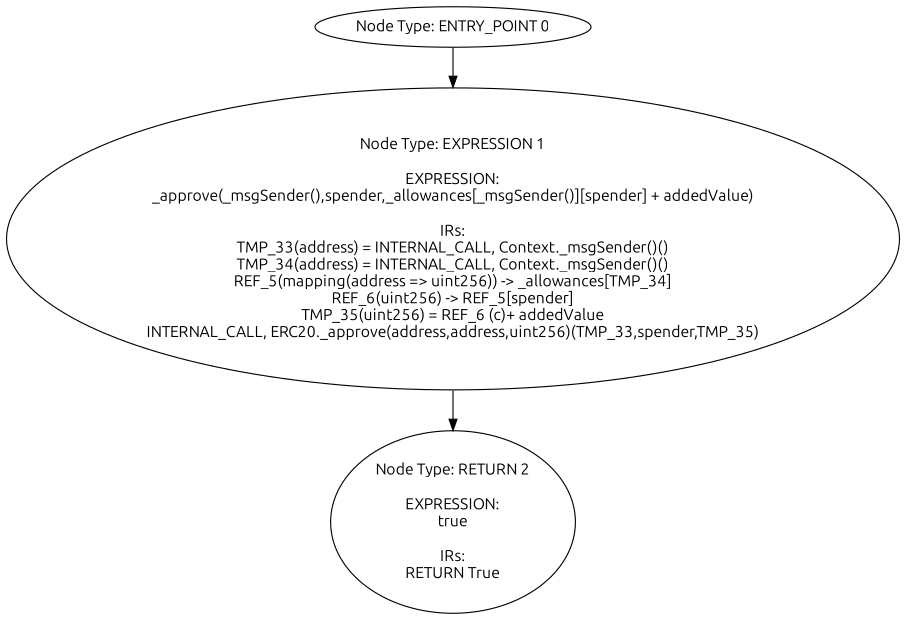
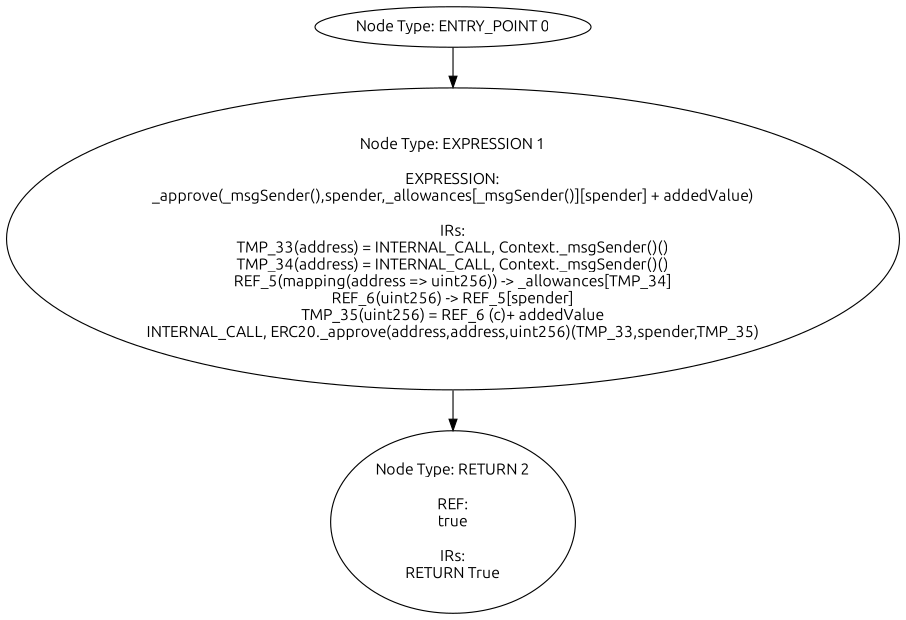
(453, 522) -> (453, 522)
